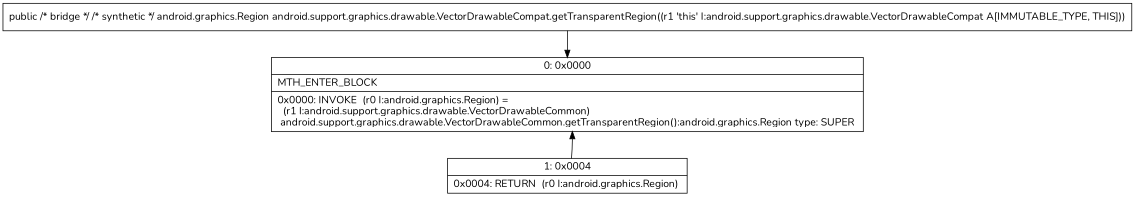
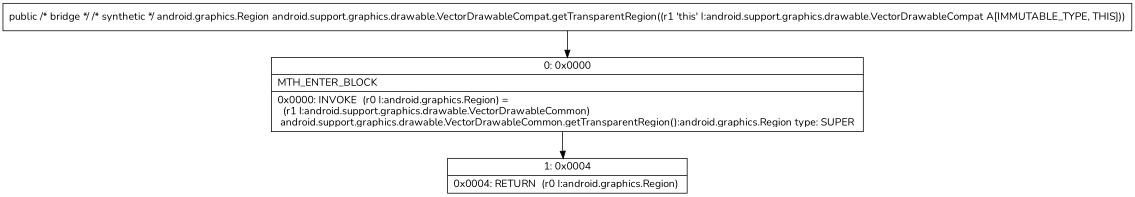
(572, 149) -> (562, 141)
